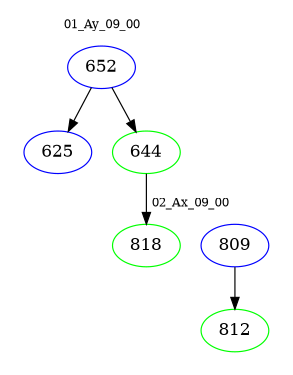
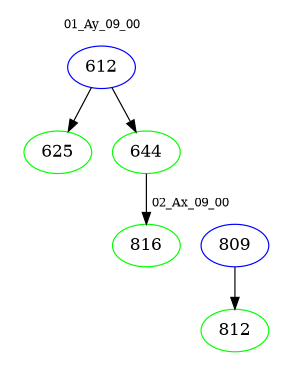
(102, 67) -> (102, 67)
(58, 152) -> (58, 152)
(146, 246) -> (146, 246)
